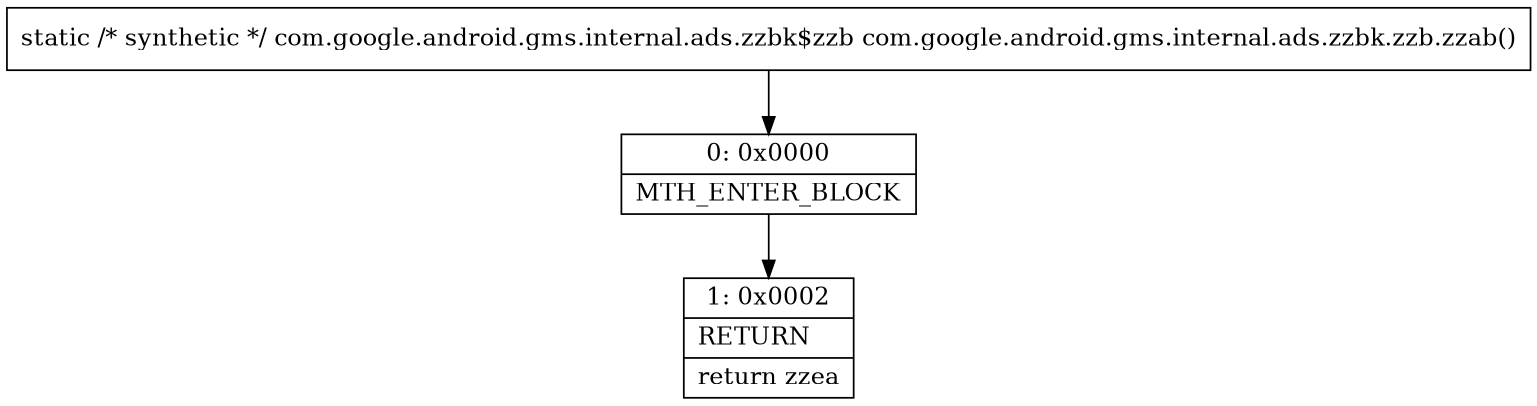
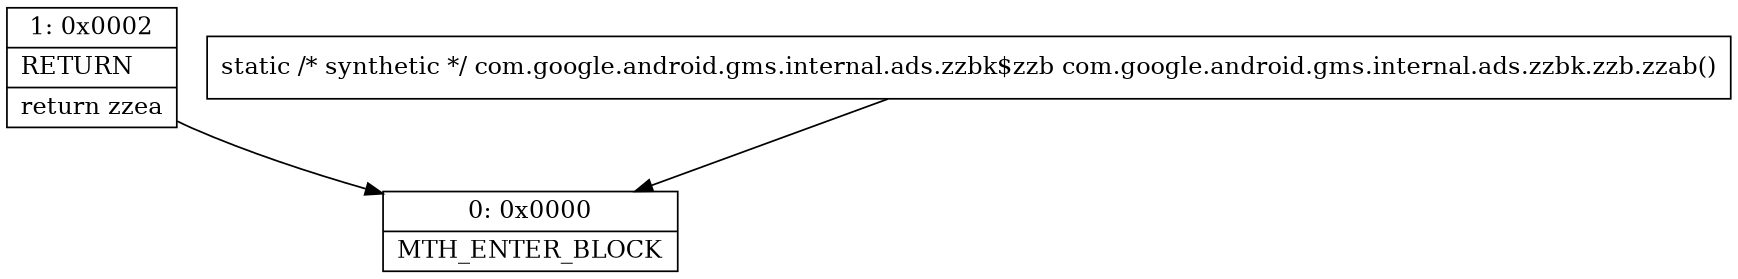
(769, 237) -> (270, 158)
